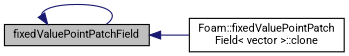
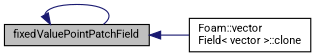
(267, 35) -> (250, 35)
